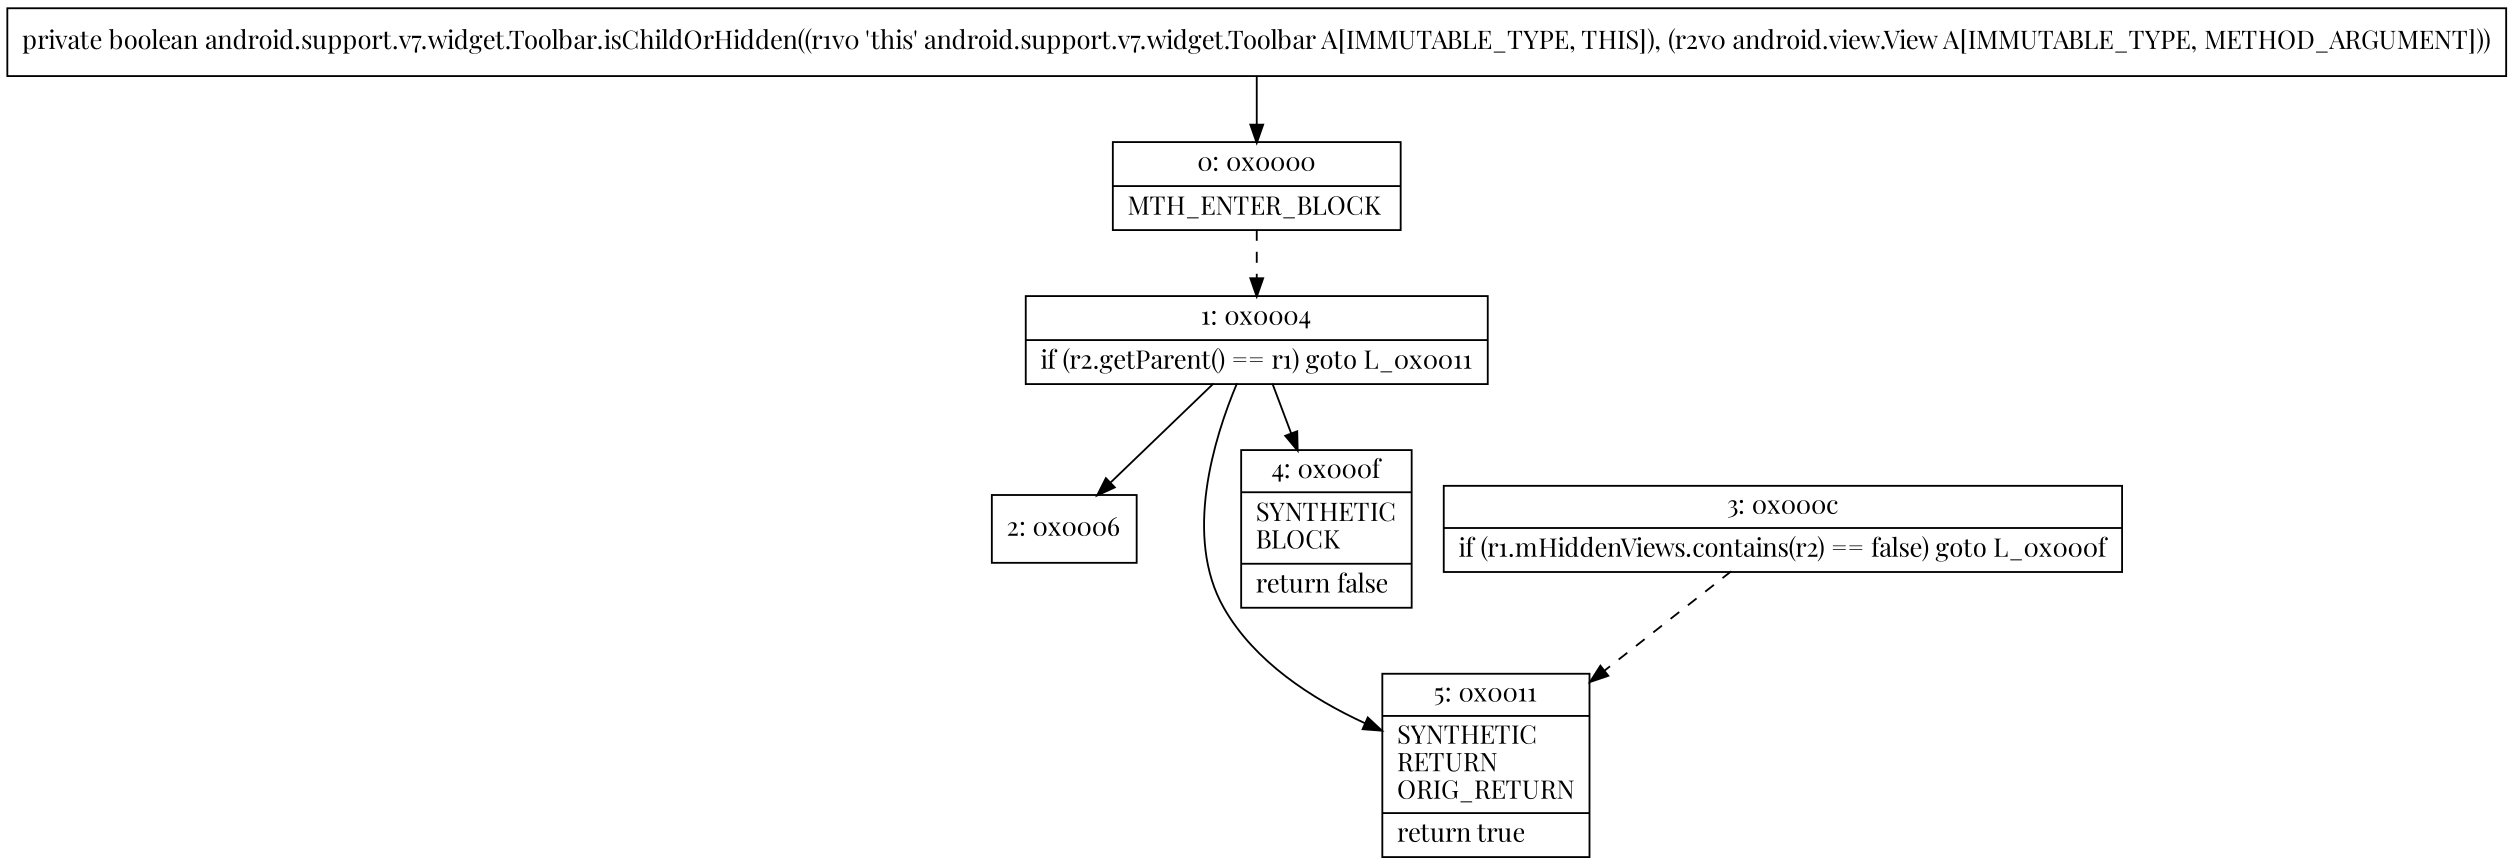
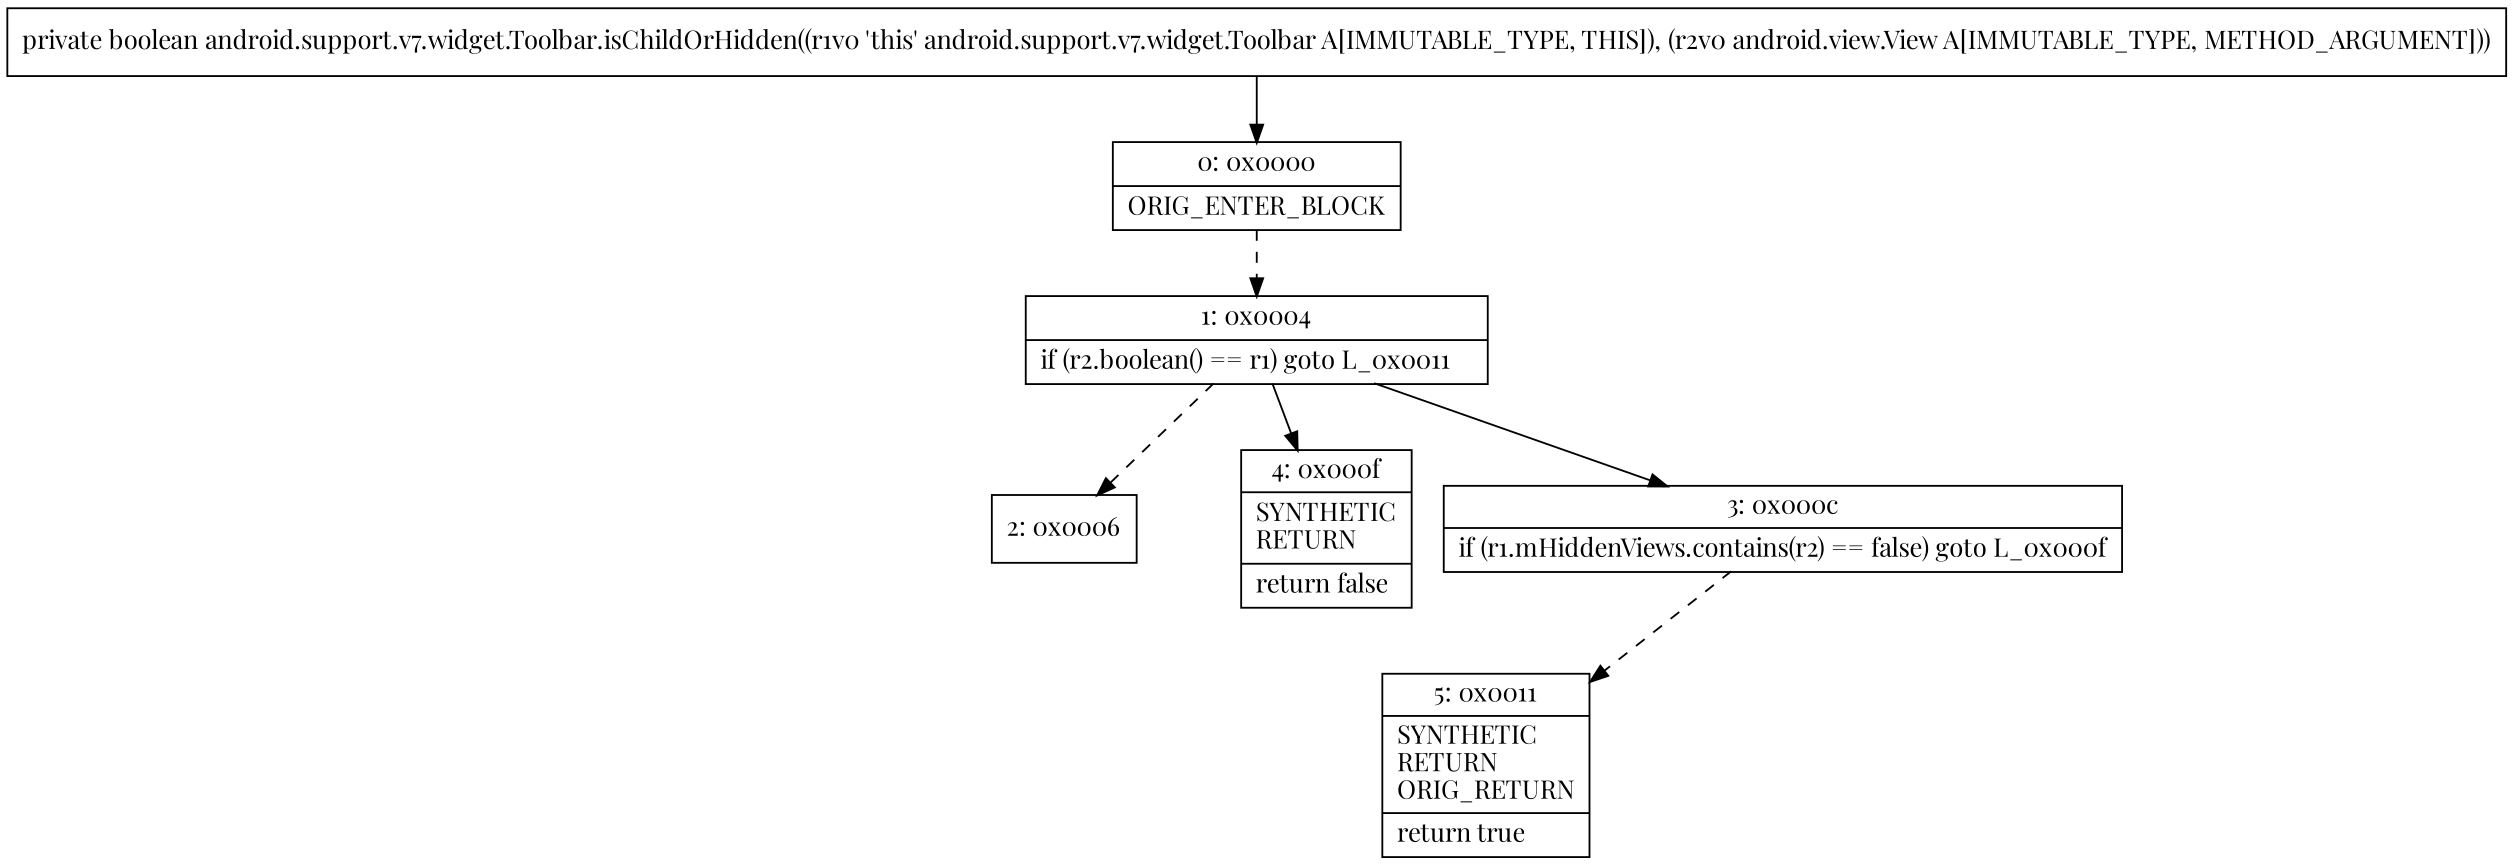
(1255, 207) -> (1257, 207)
(1257, 361) -> (1246, 361)
(1162, 433) -> (1162, 433)
(1298, 541) -> (1306, 541)
(1214, 586) -> (1512, 432)
